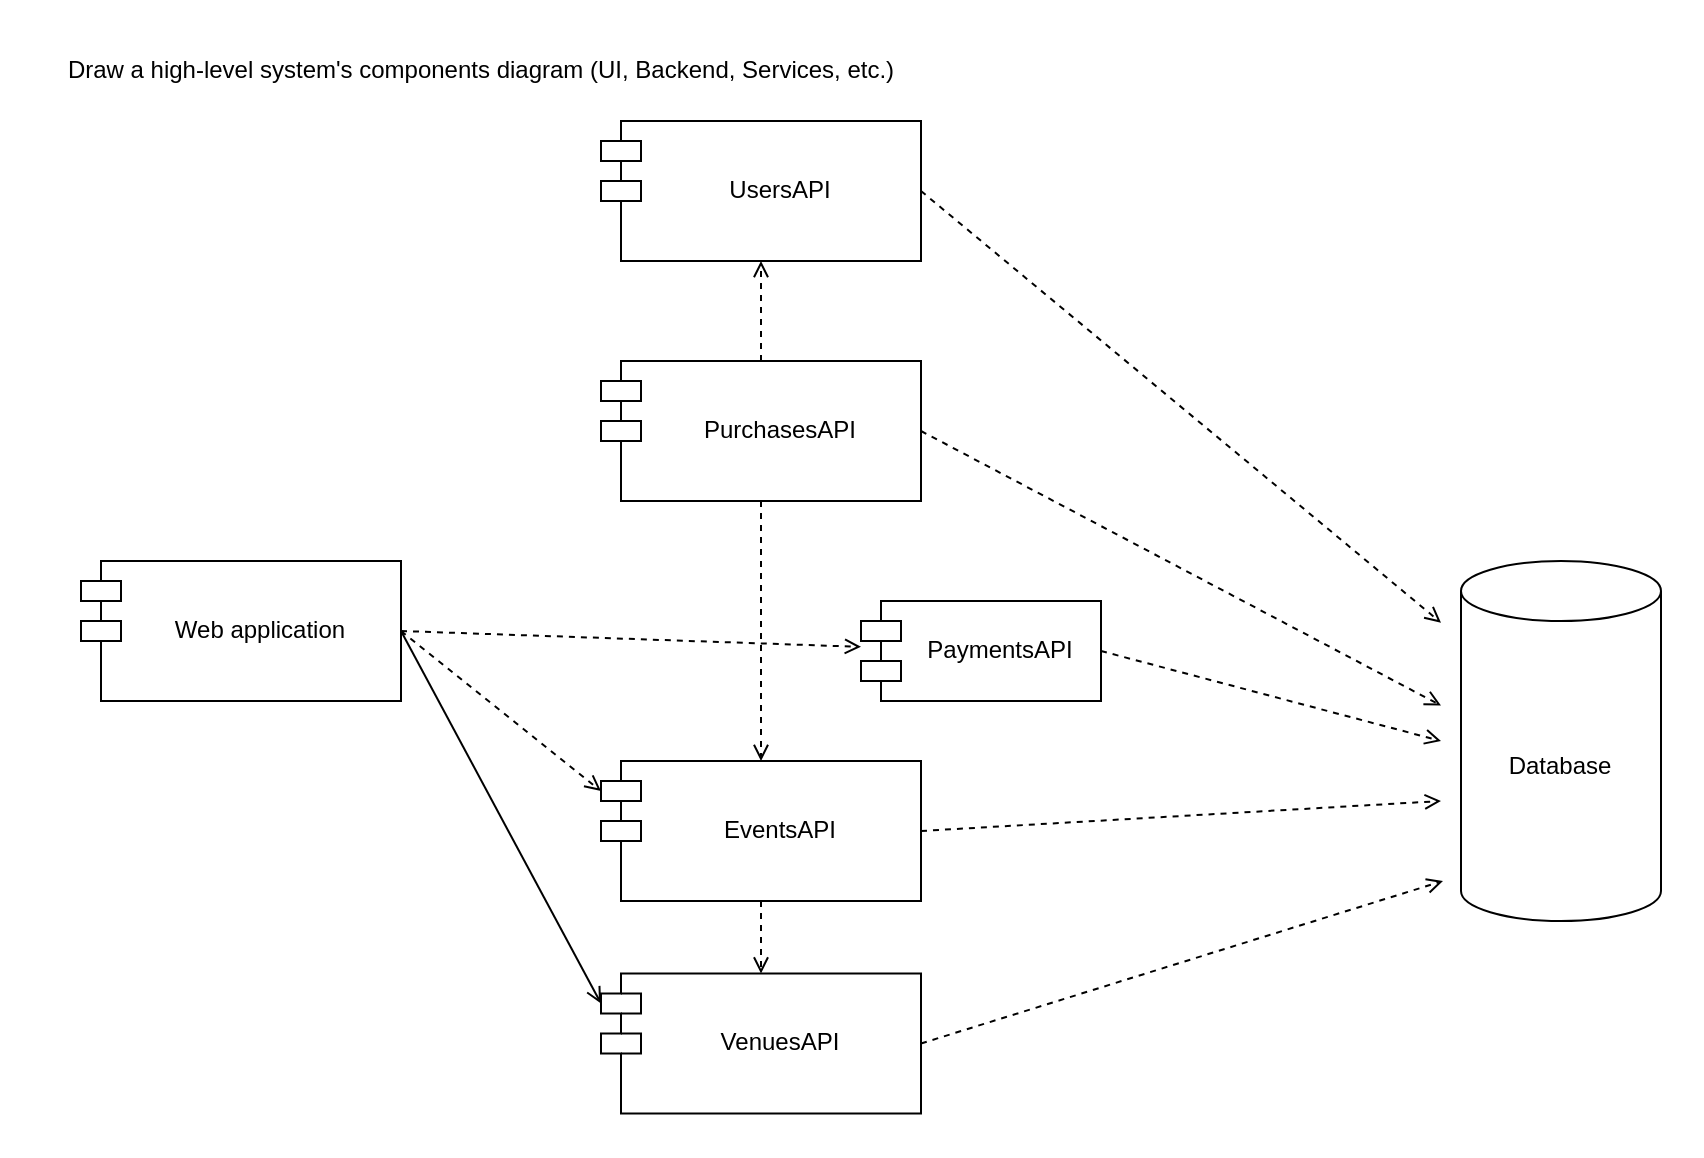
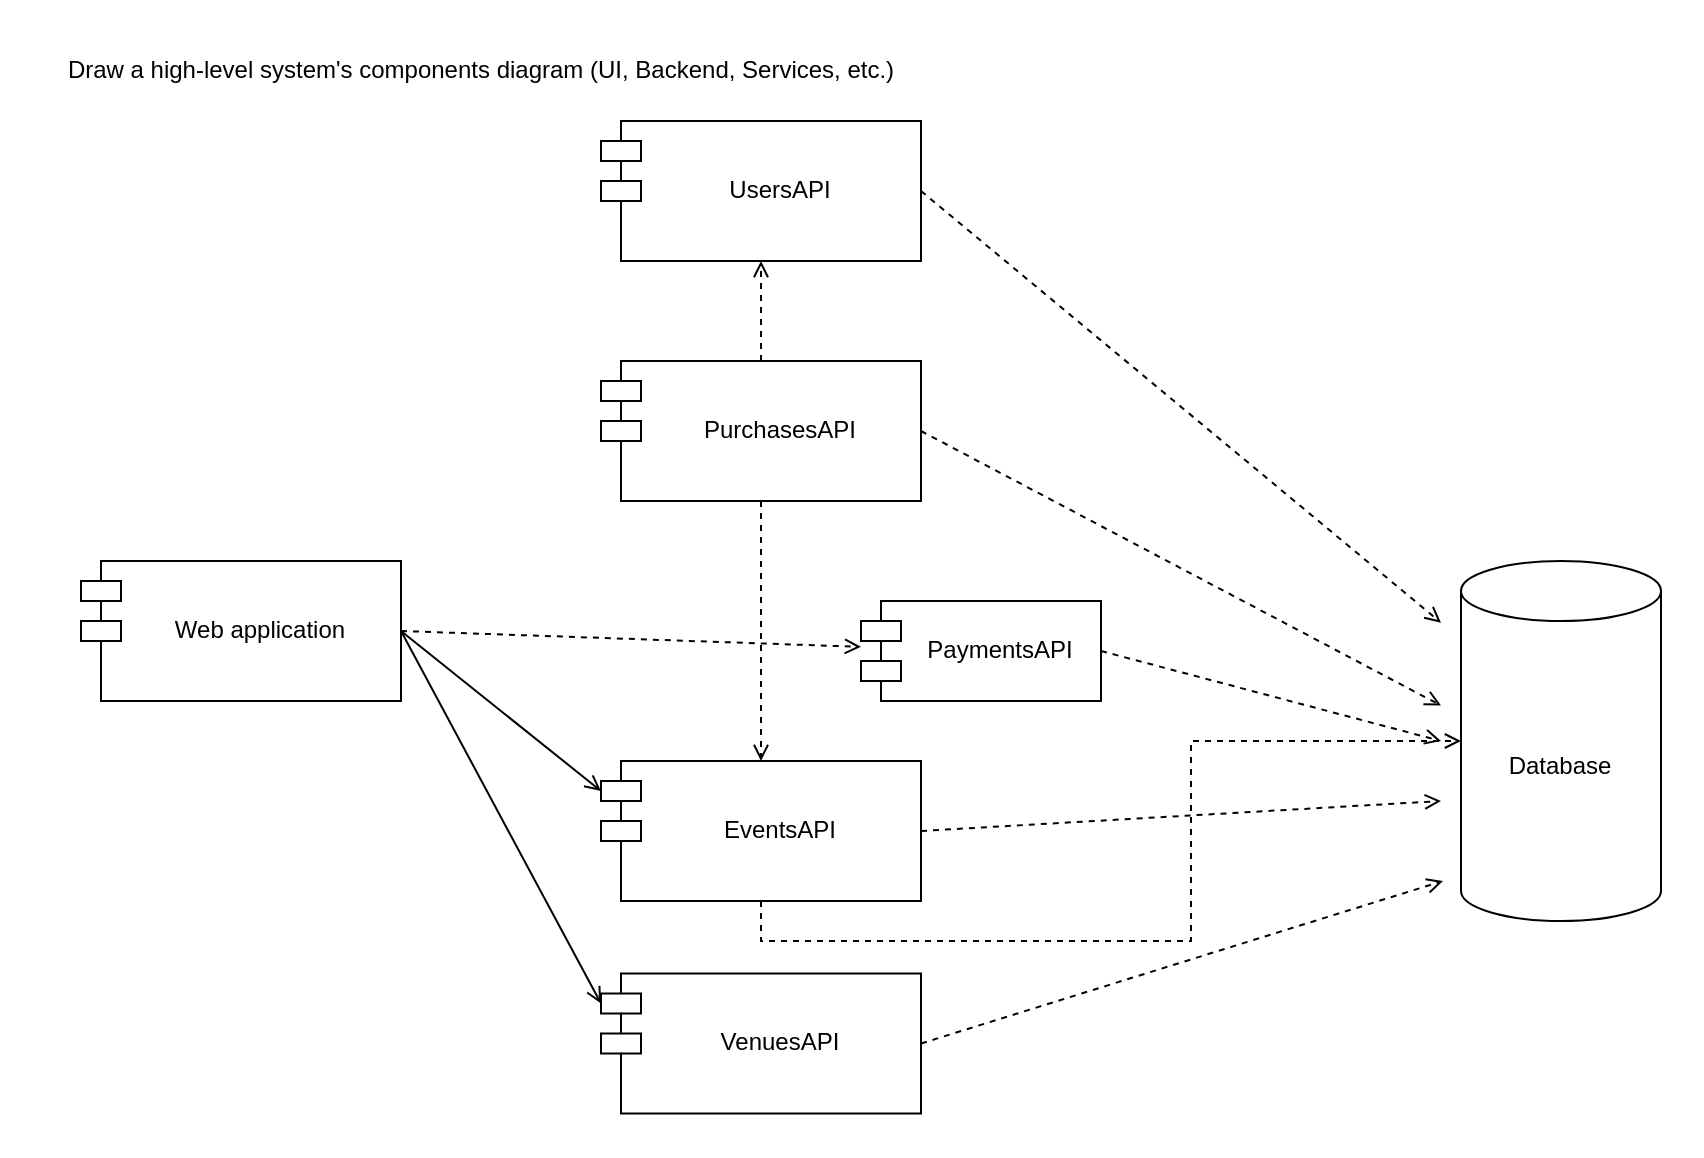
(503, 712) -> (503, 712)
(761, 953) -> (1191, 939)
